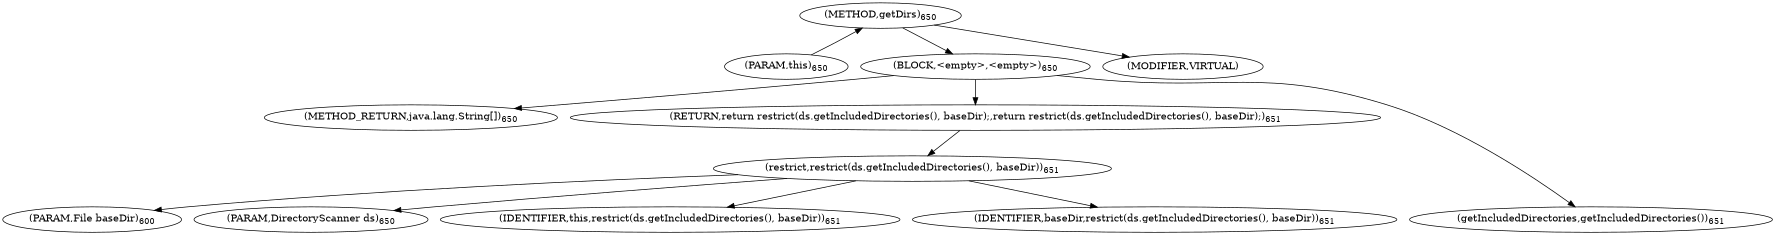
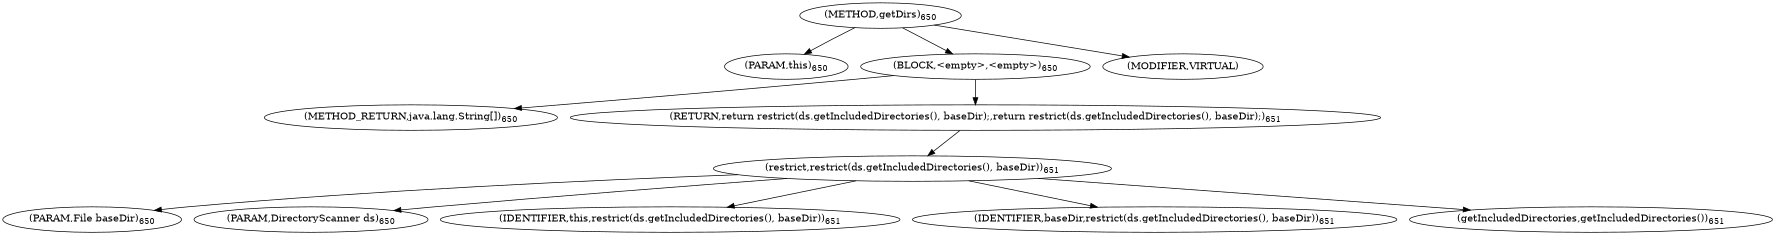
(834, 43) -> (833, 39)
(1326, 90) -> (1251, 194)
(147, 219) -> (147, 219)
